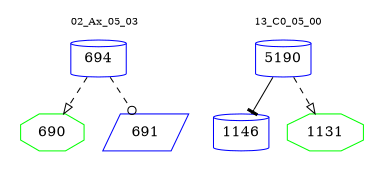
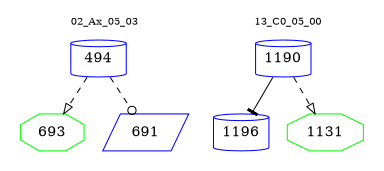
(99, 59) -> (99, 59)
(283, 59) -> (283, 59)
(52, 132) -> (52, 132)
(241, 132) -> (241, 132)
